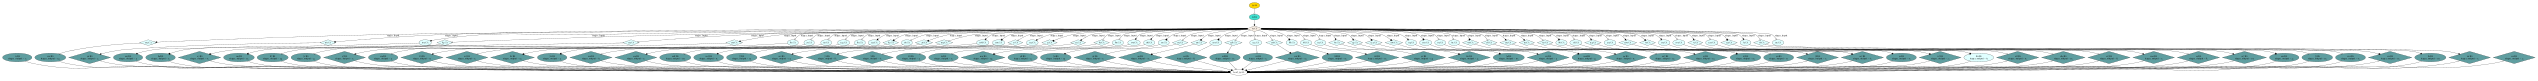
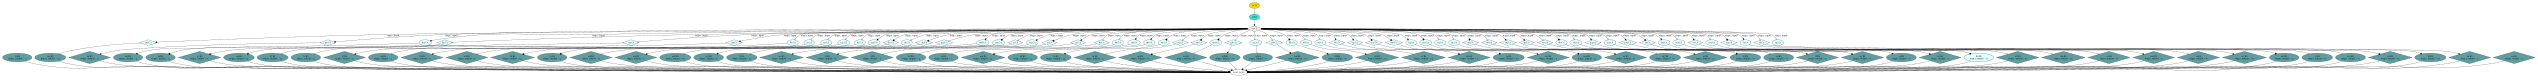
(1652, 69) -> none
